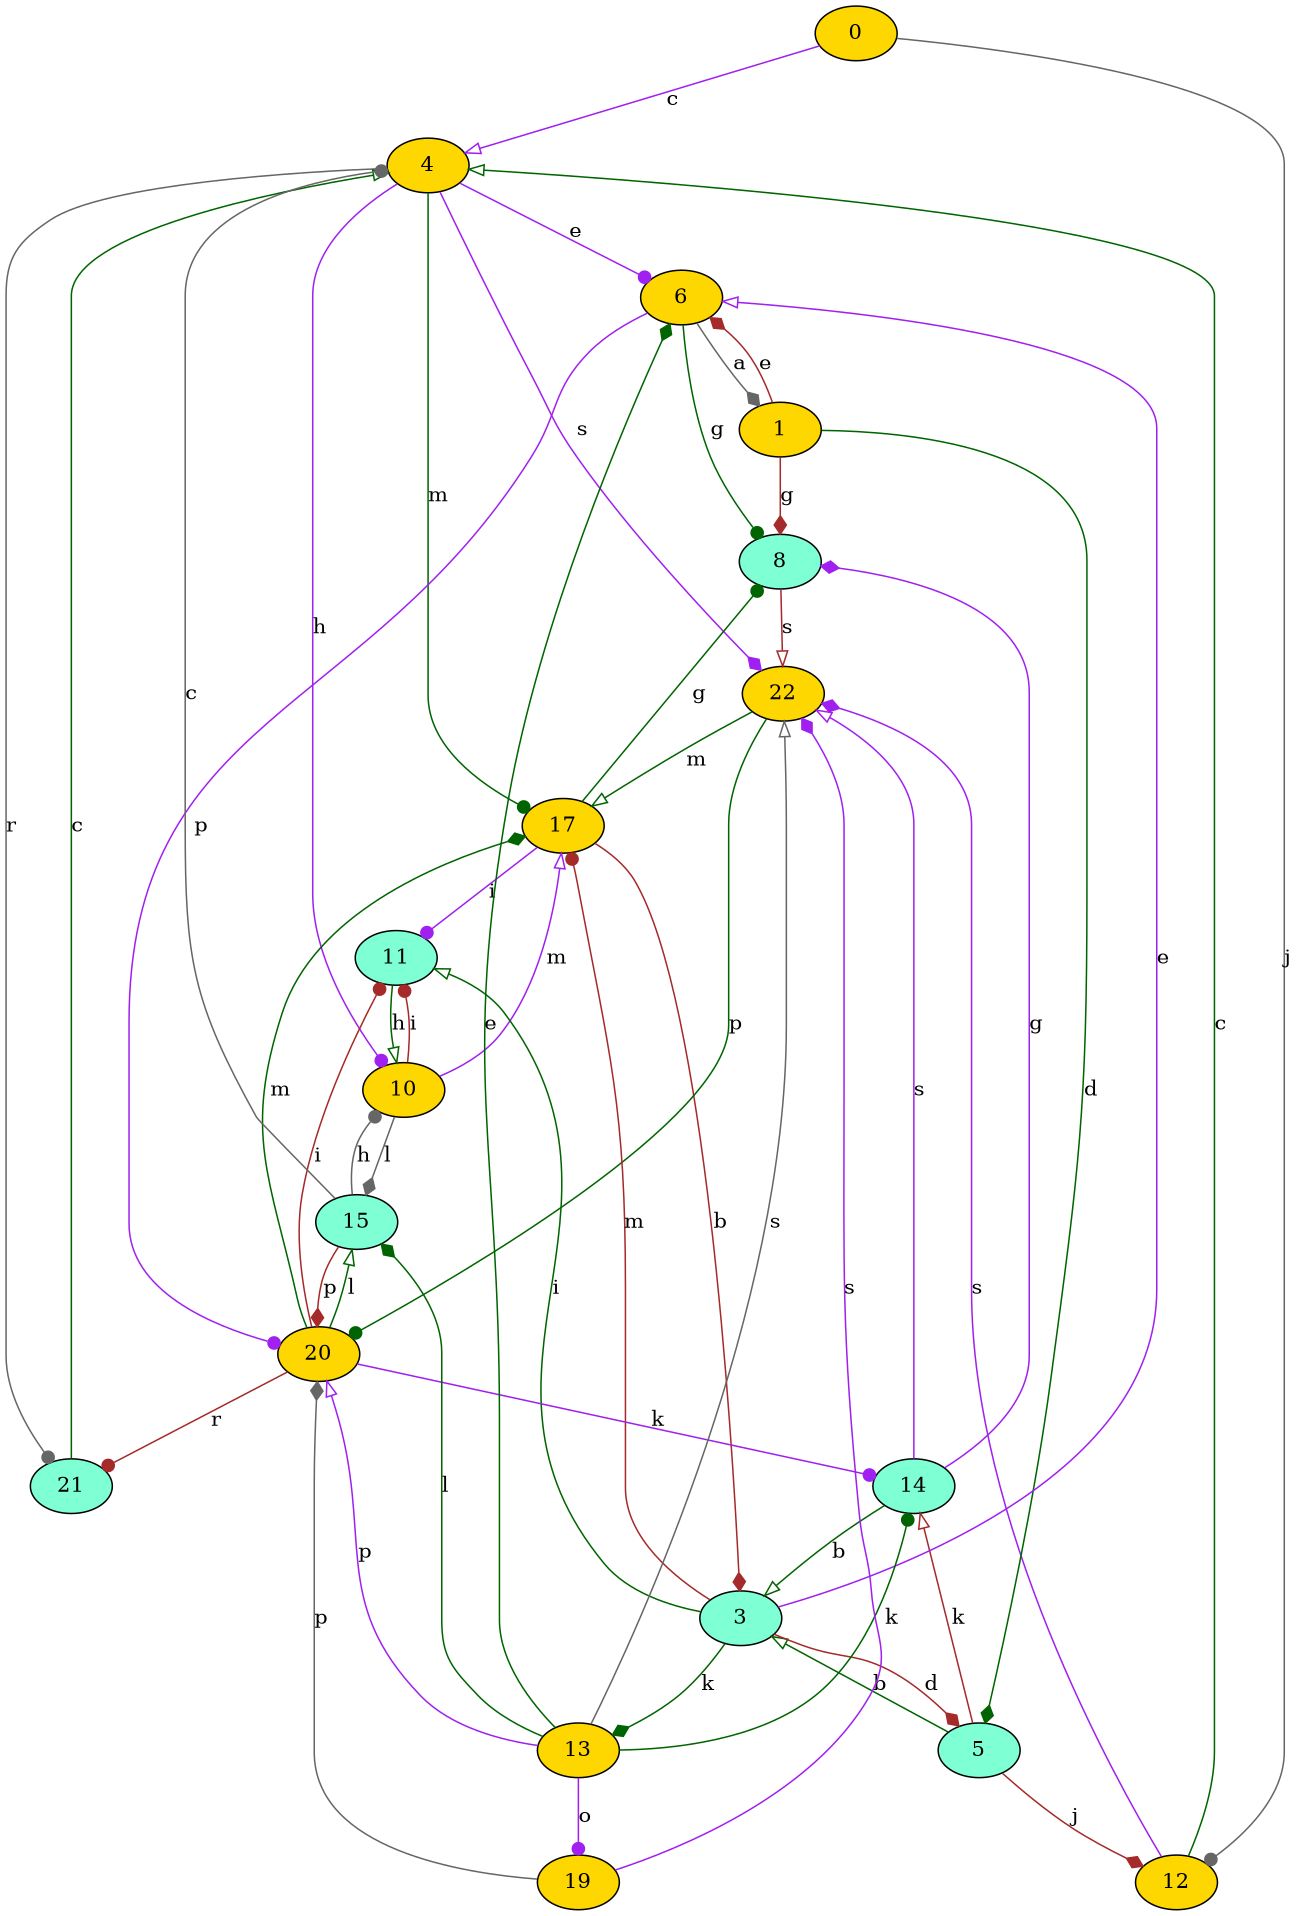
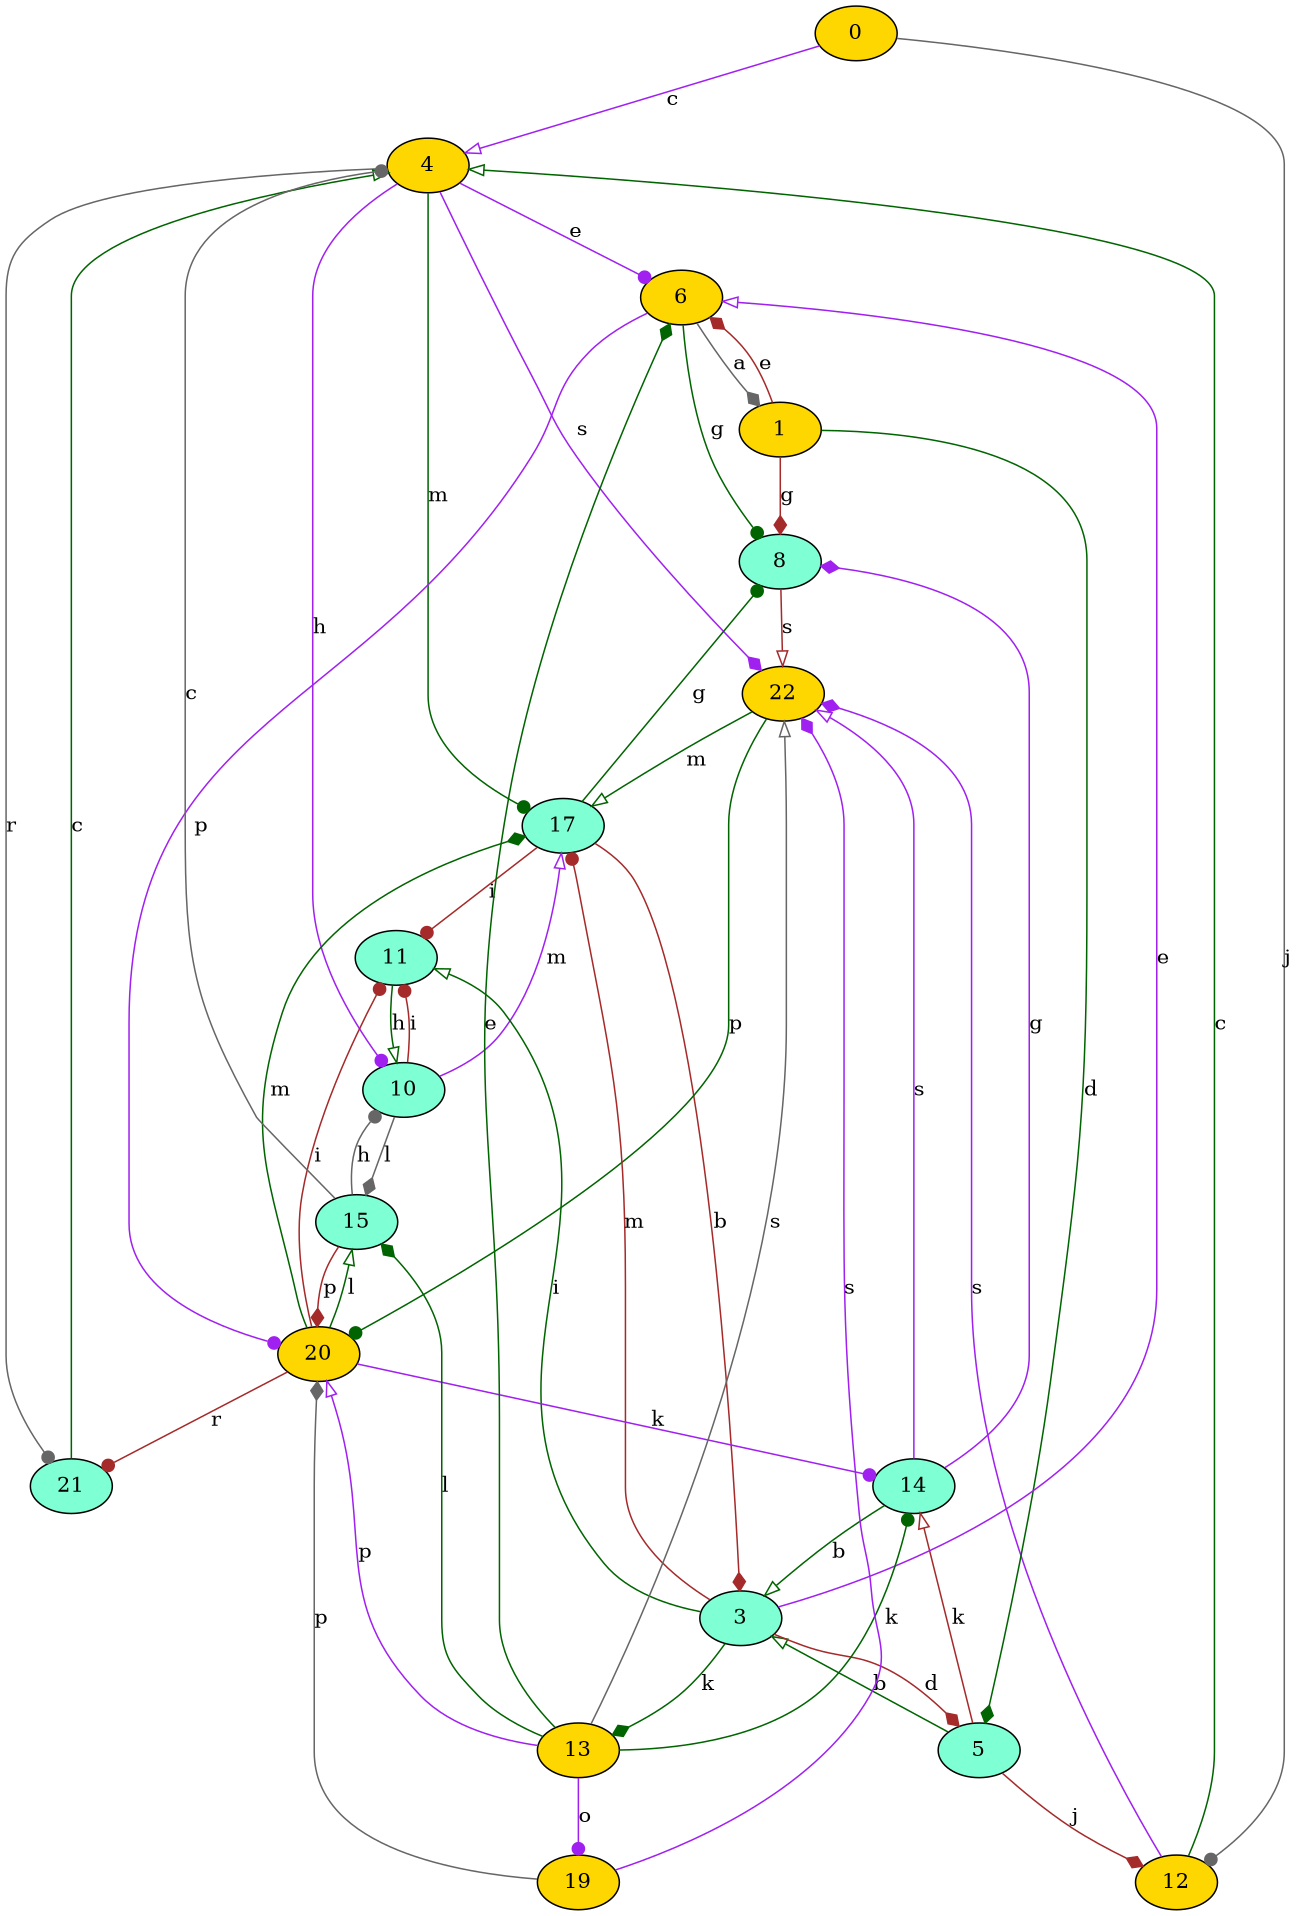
(563, 826) -> (563, 826)
(484, 888) -> (484, 888)
(404, 1090) -> (404, 1090)
